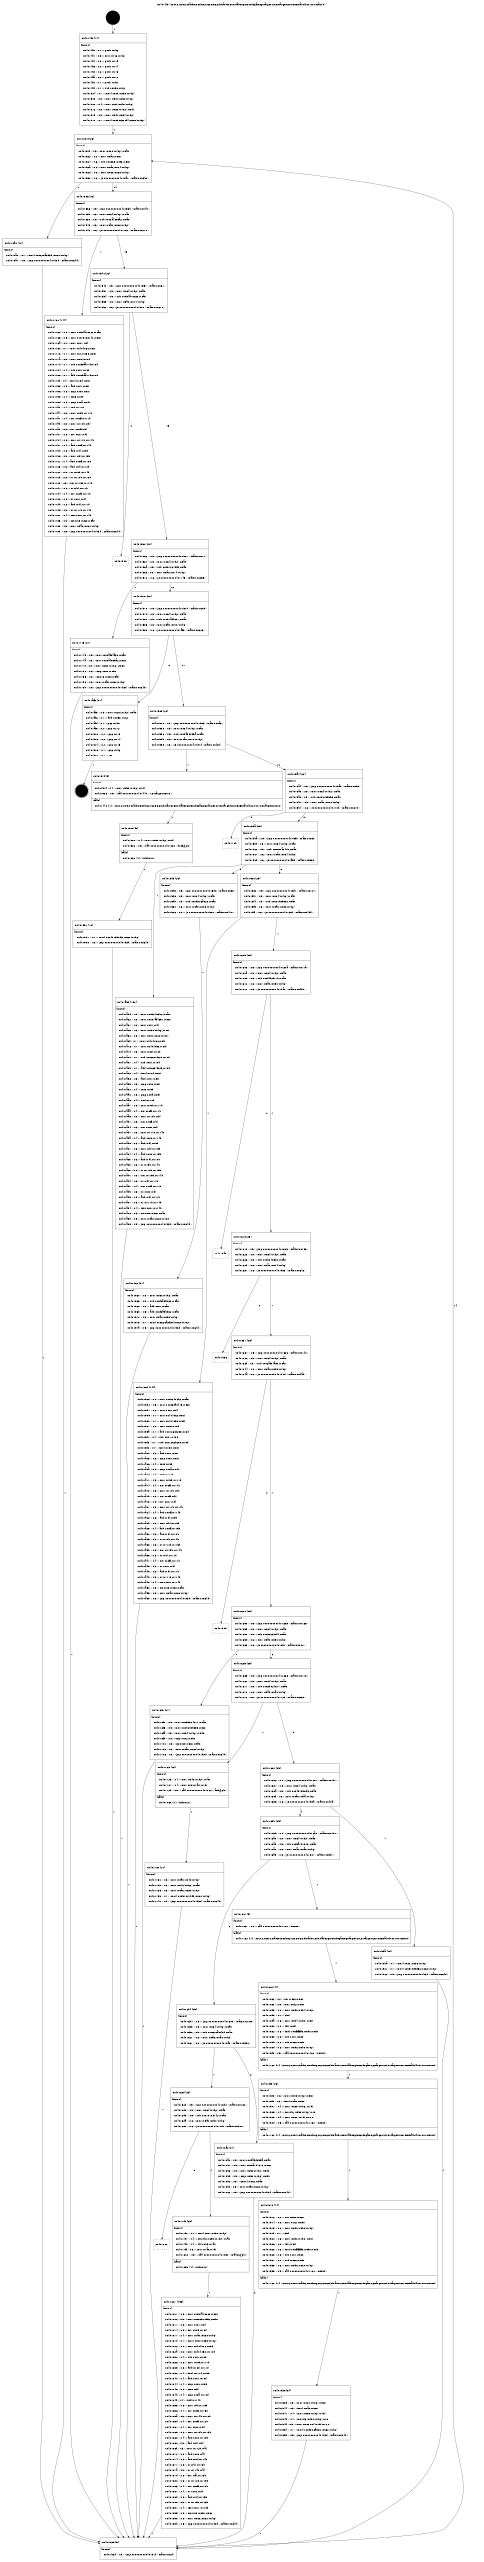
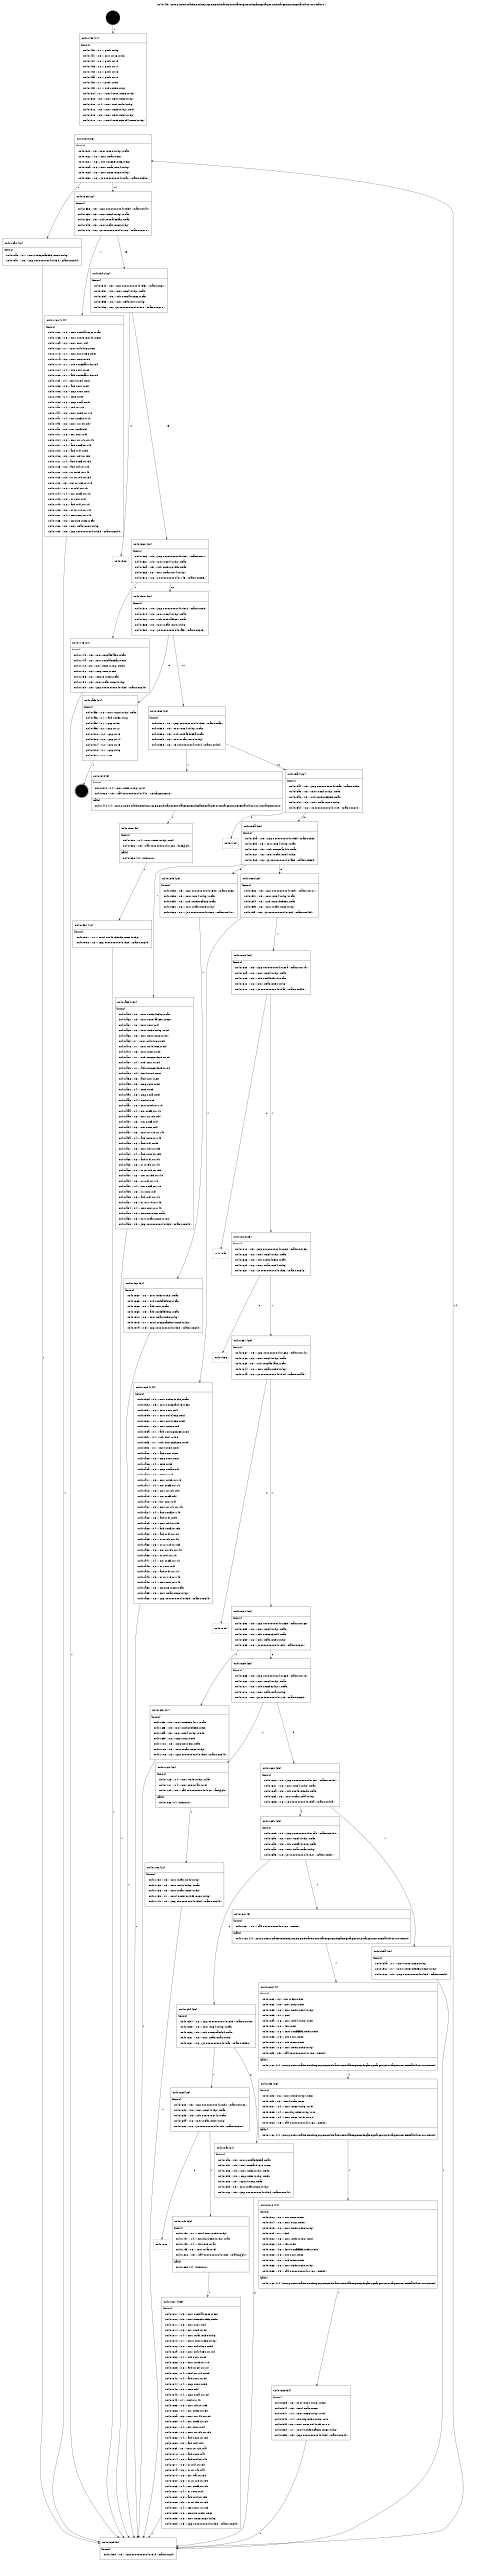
(113, 129) -> none
